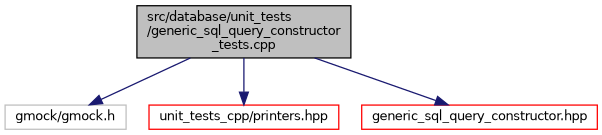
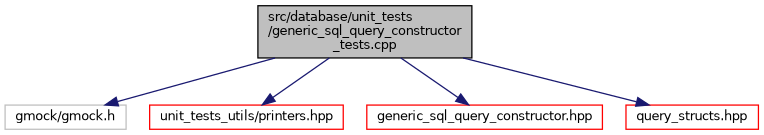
(244, 117) -> (246, 117)
none -> (692, 117)
